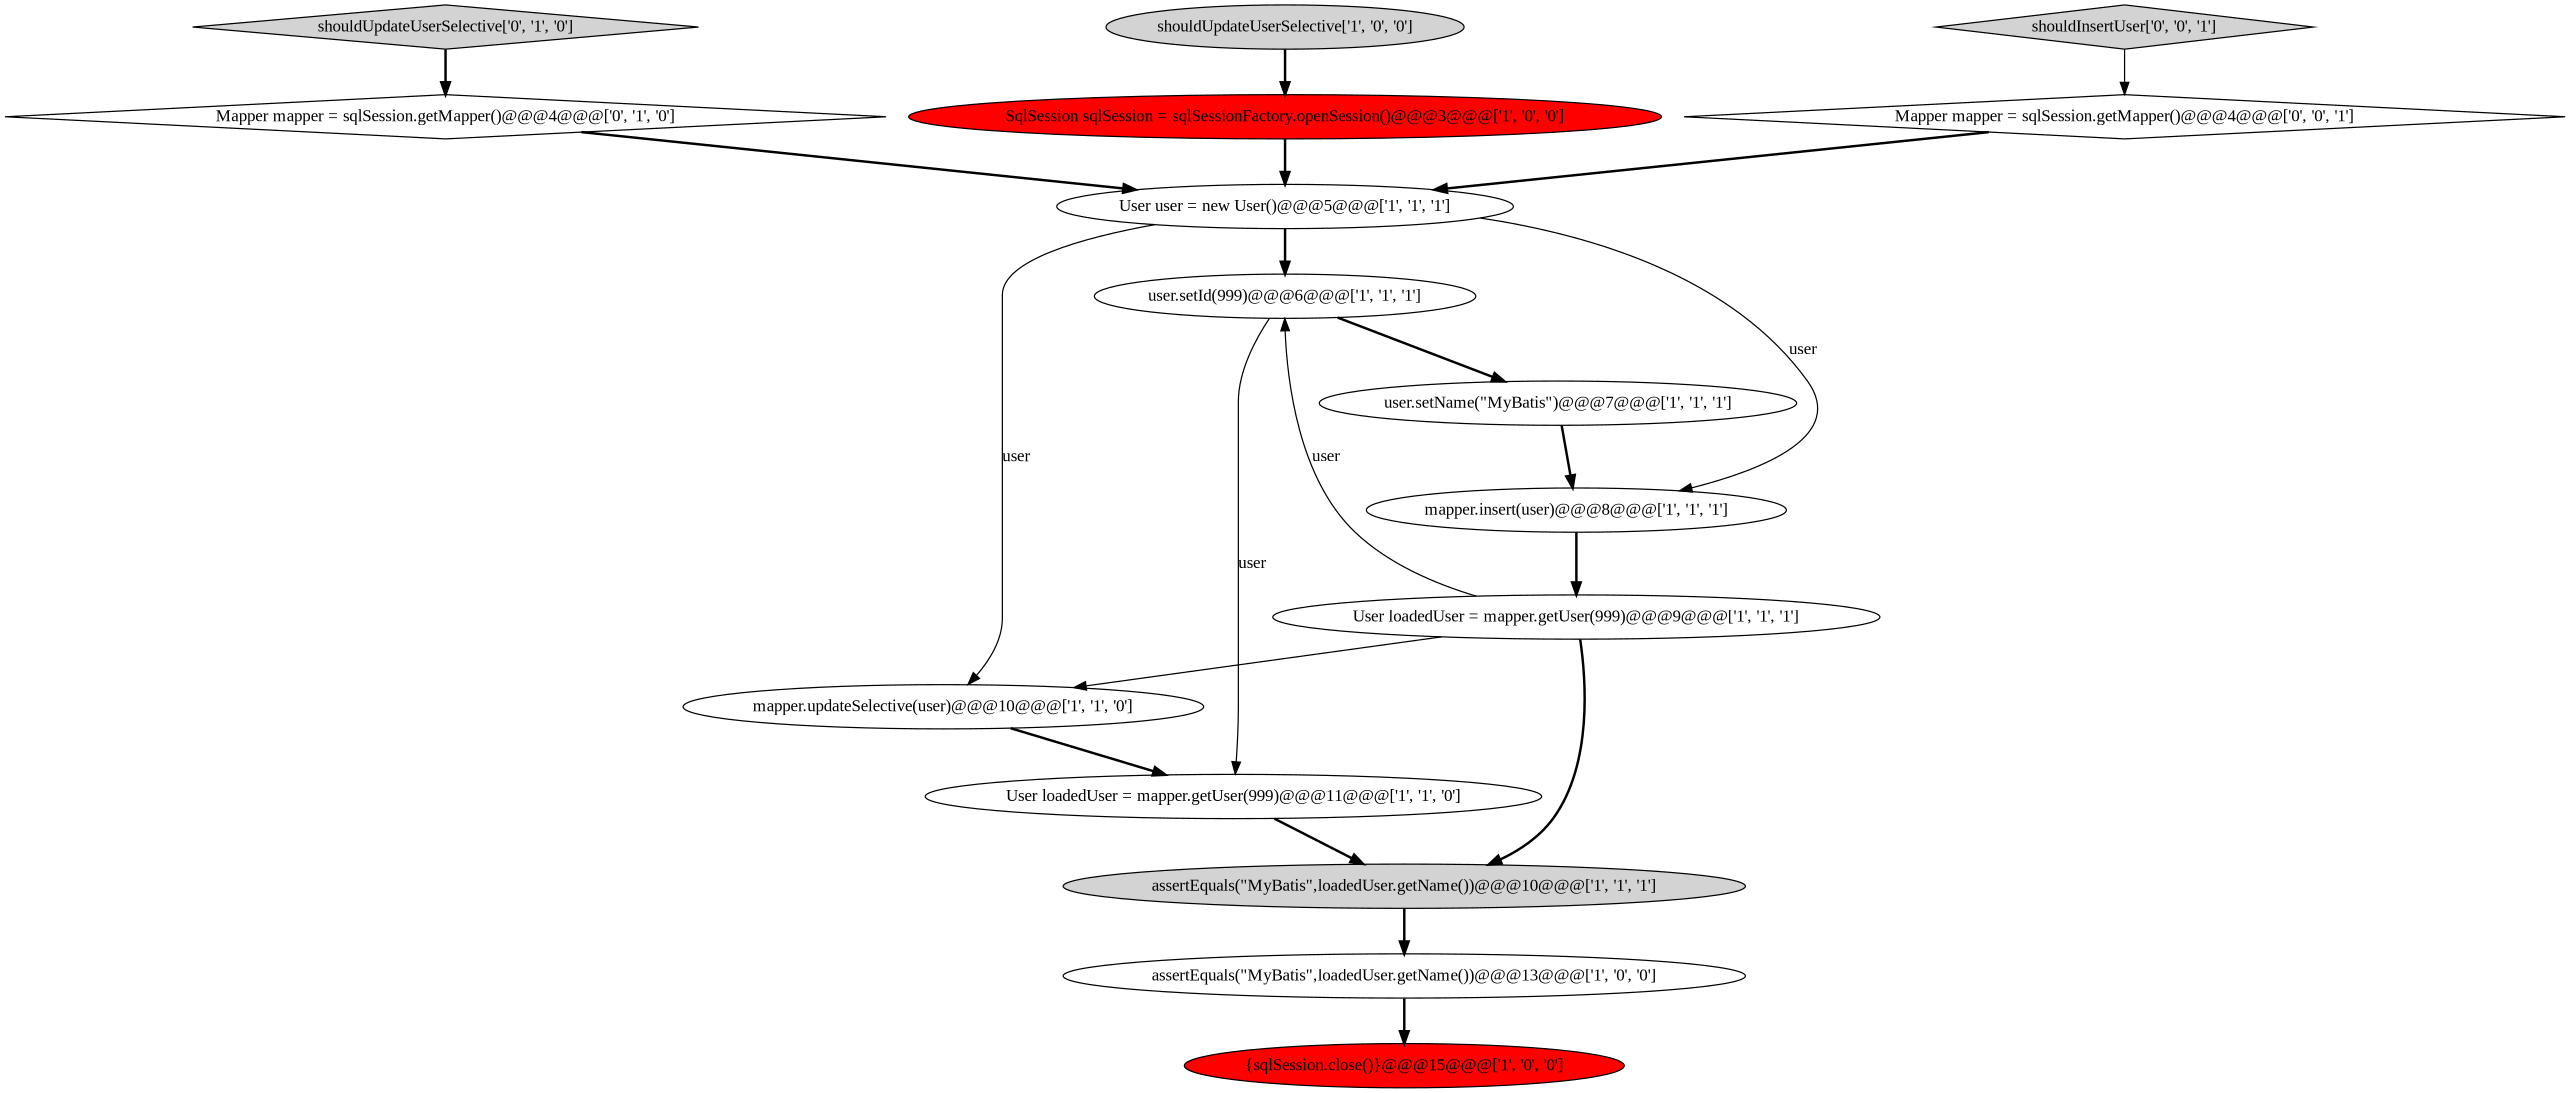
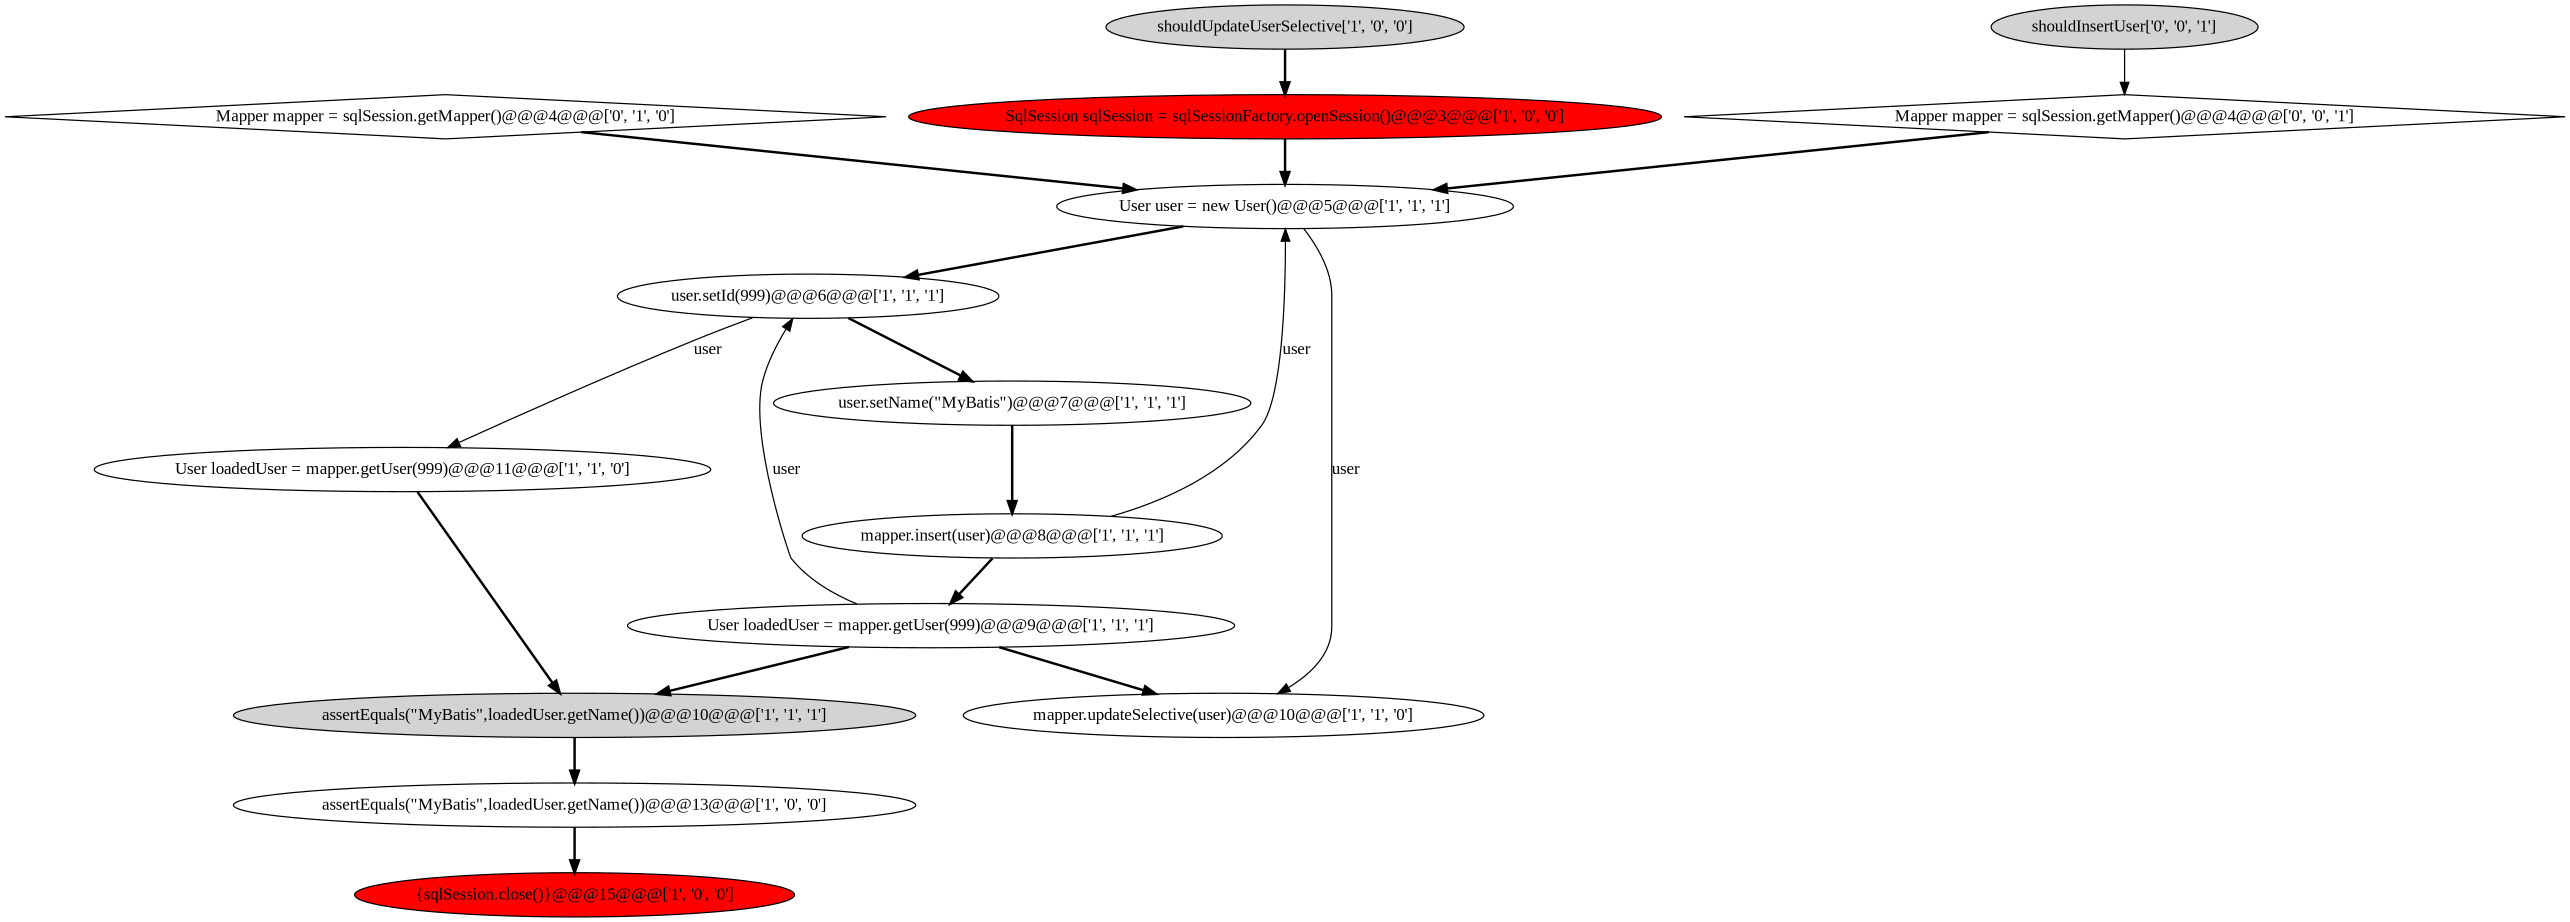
(446, 27) -> none
(2125, 27) -> (2125, 27)
(1741, 315) -> (1263, 422)
(1264, 661) -> (1072, 669)
(1082, 750) -> none
